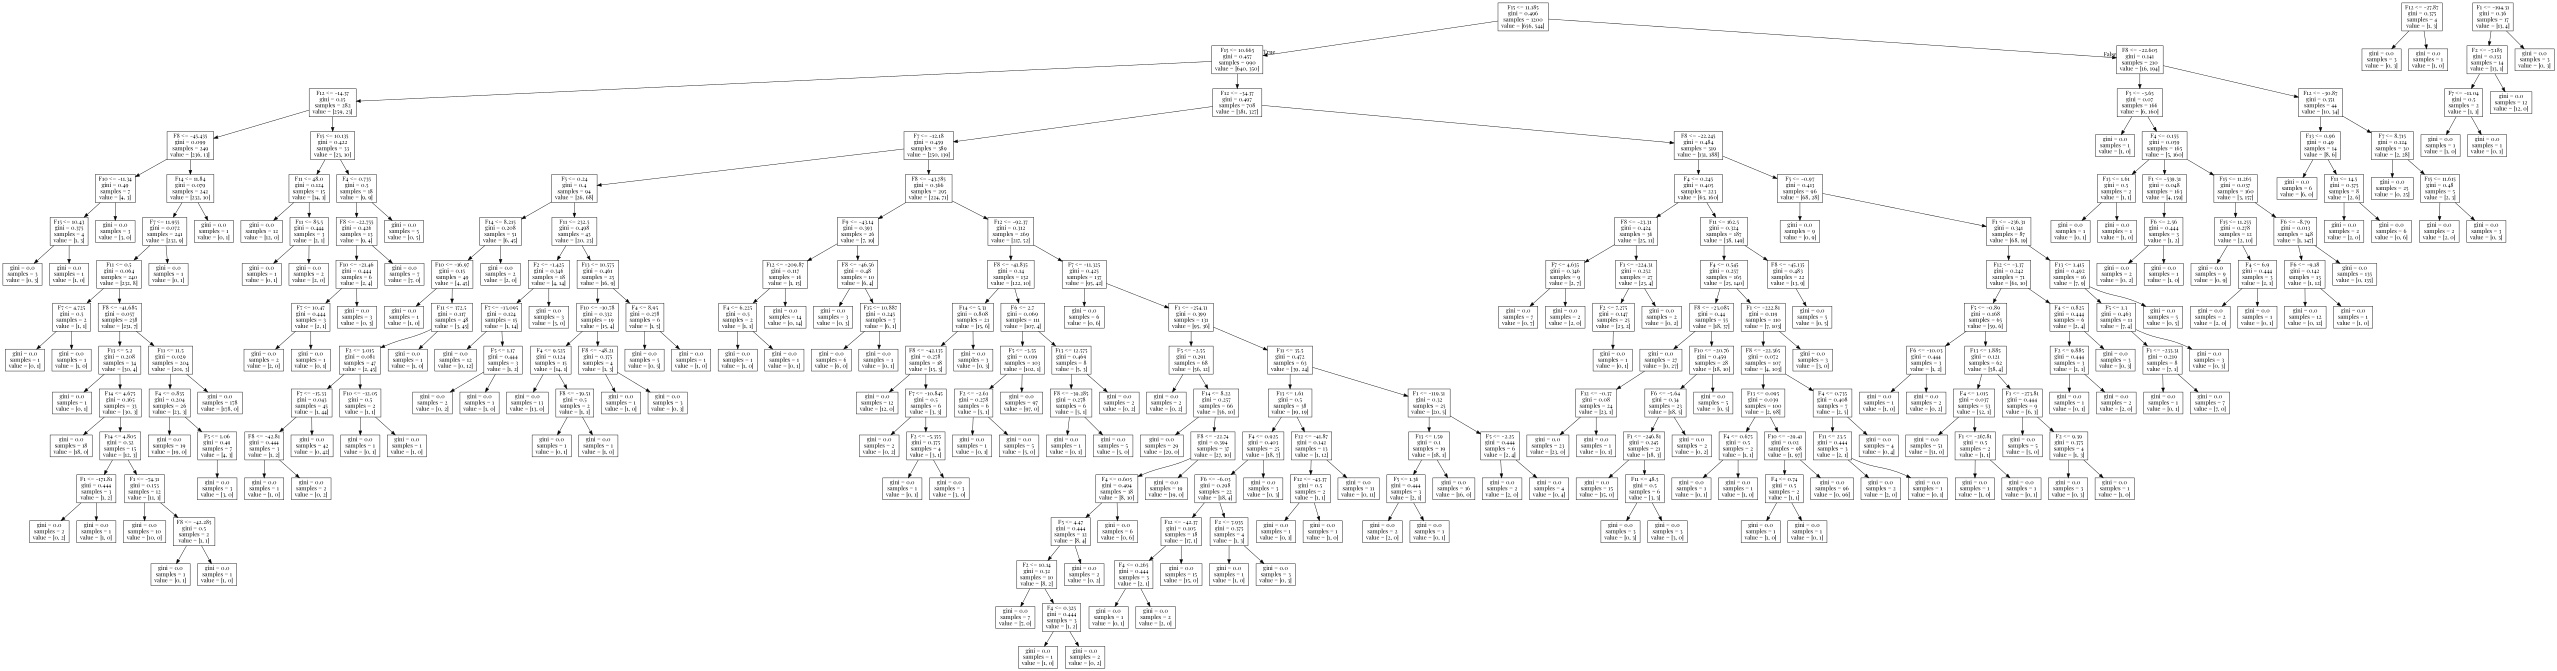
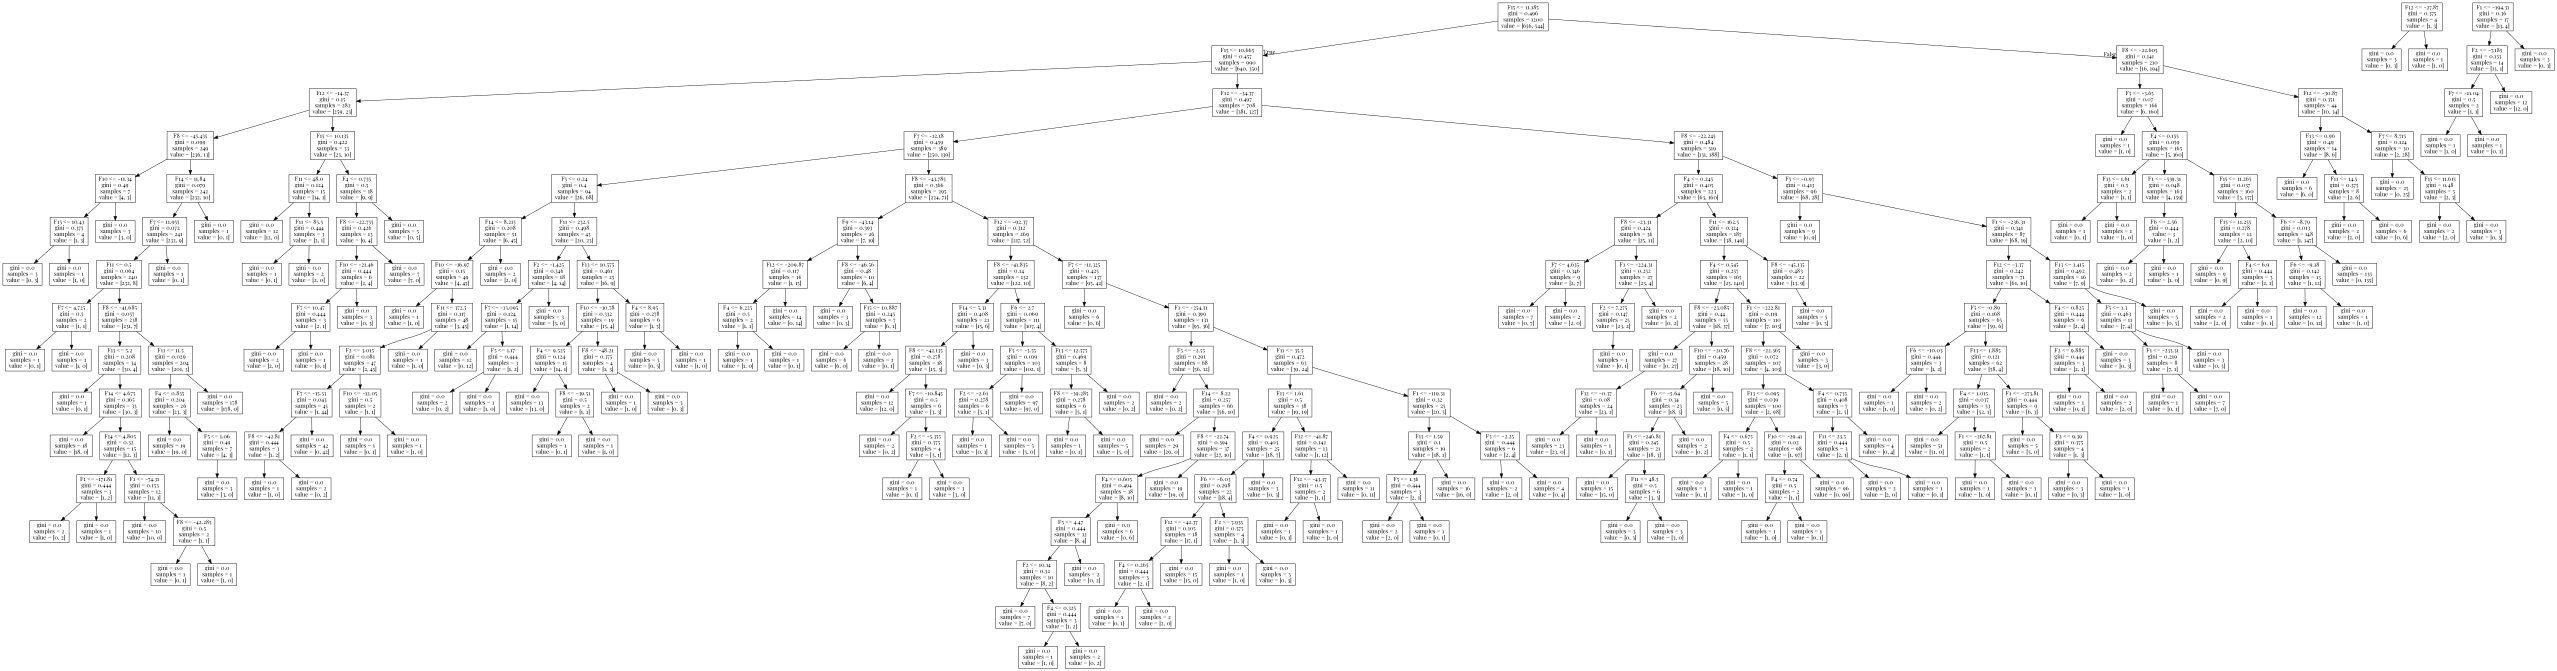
(2164, 231) -> (2164, 231)
(973, 317) -> (973, 317)
